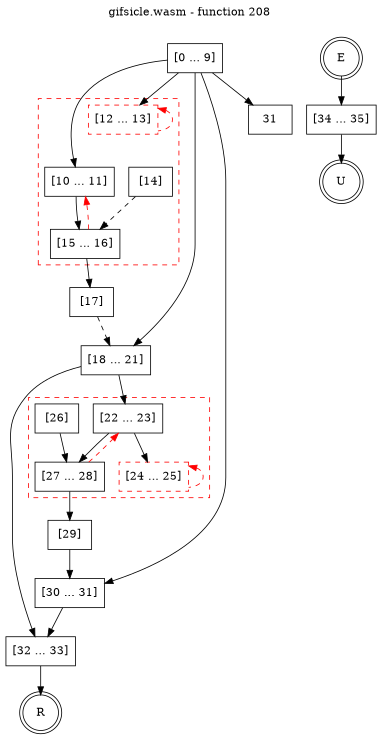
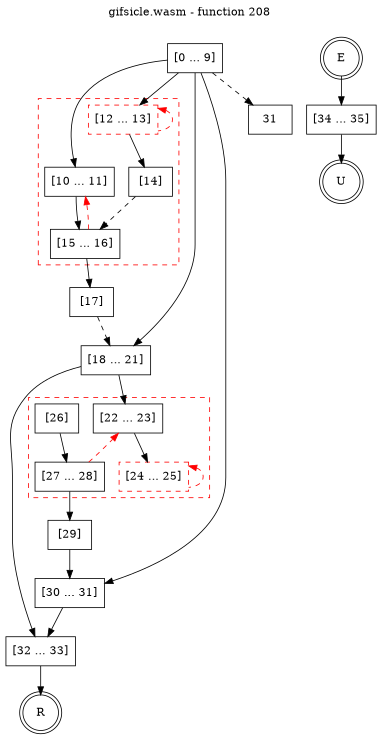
(229, 86) -> (229, 86)
none -> (135, 147)
(97, 444) -> none
